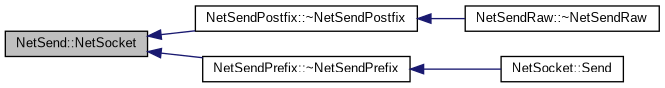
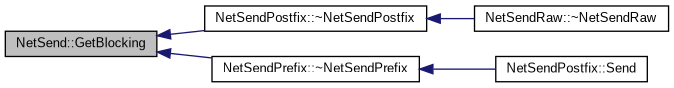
(76, 44) -> (81, 44)
(562, 69) -> (572, 69)
